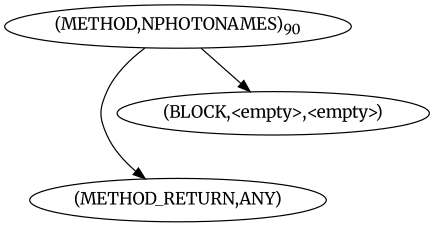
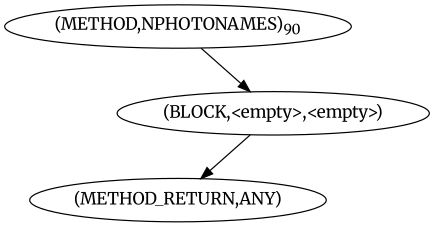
(102, 107) -> (230, 153)
